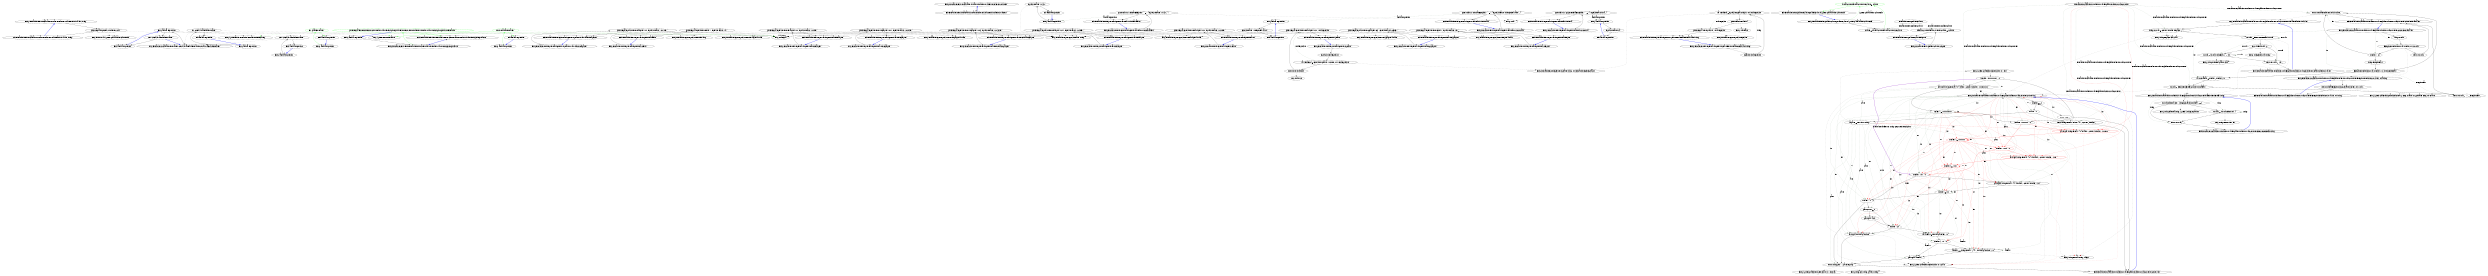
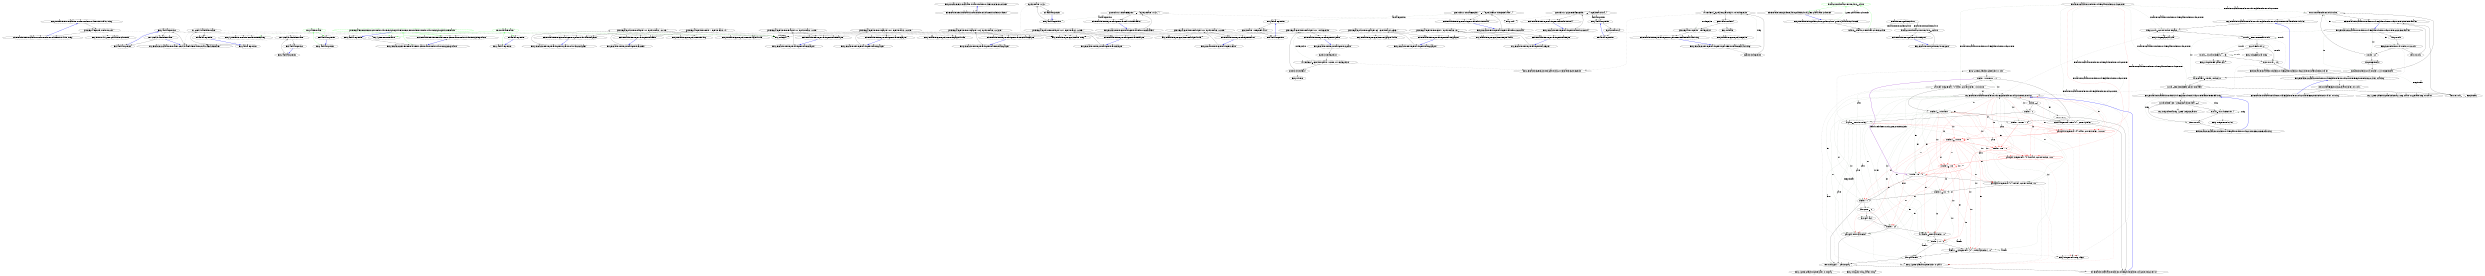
(1852, 179) -> (1849, 179)
